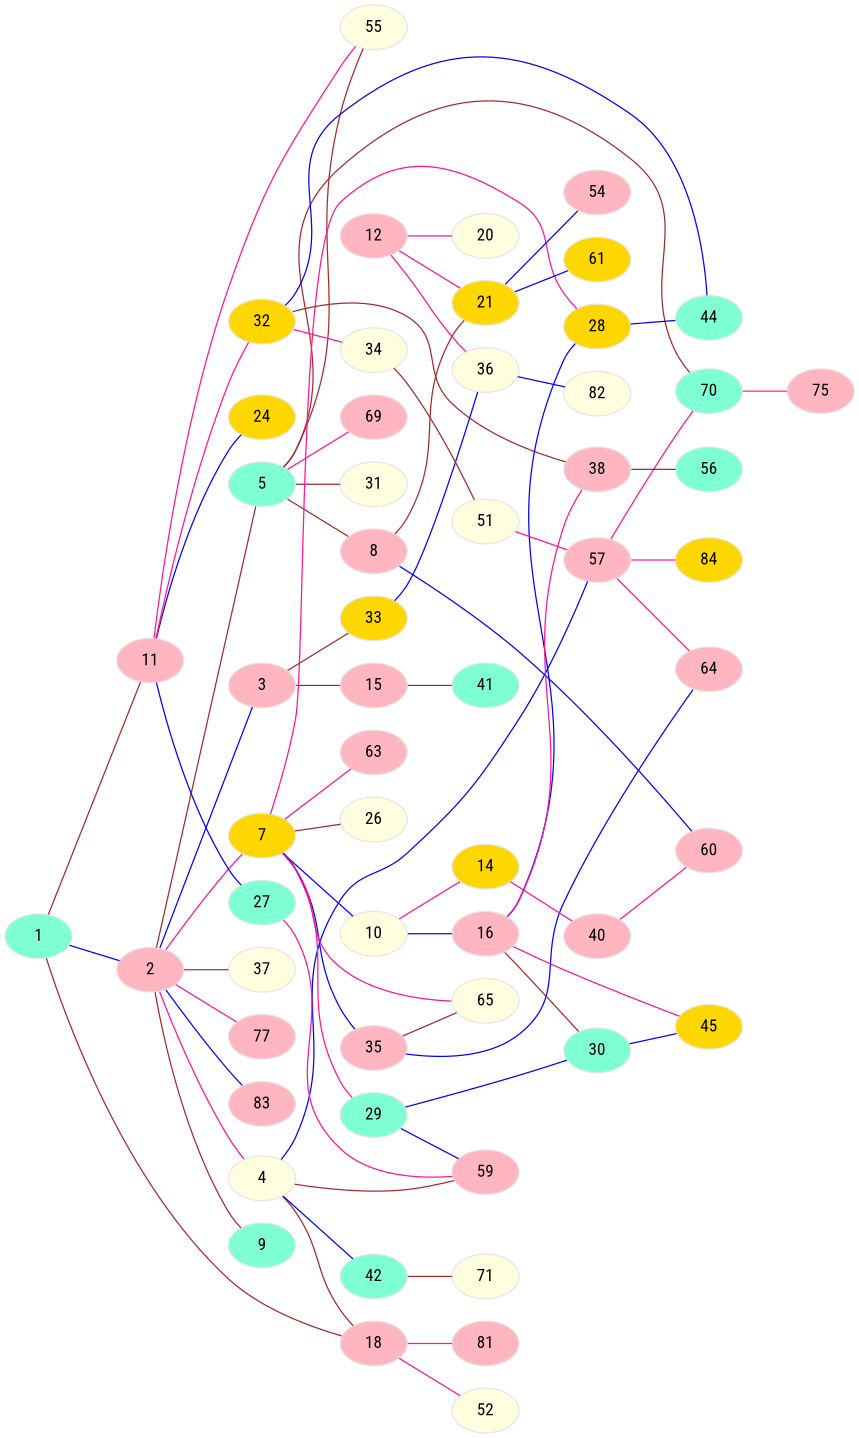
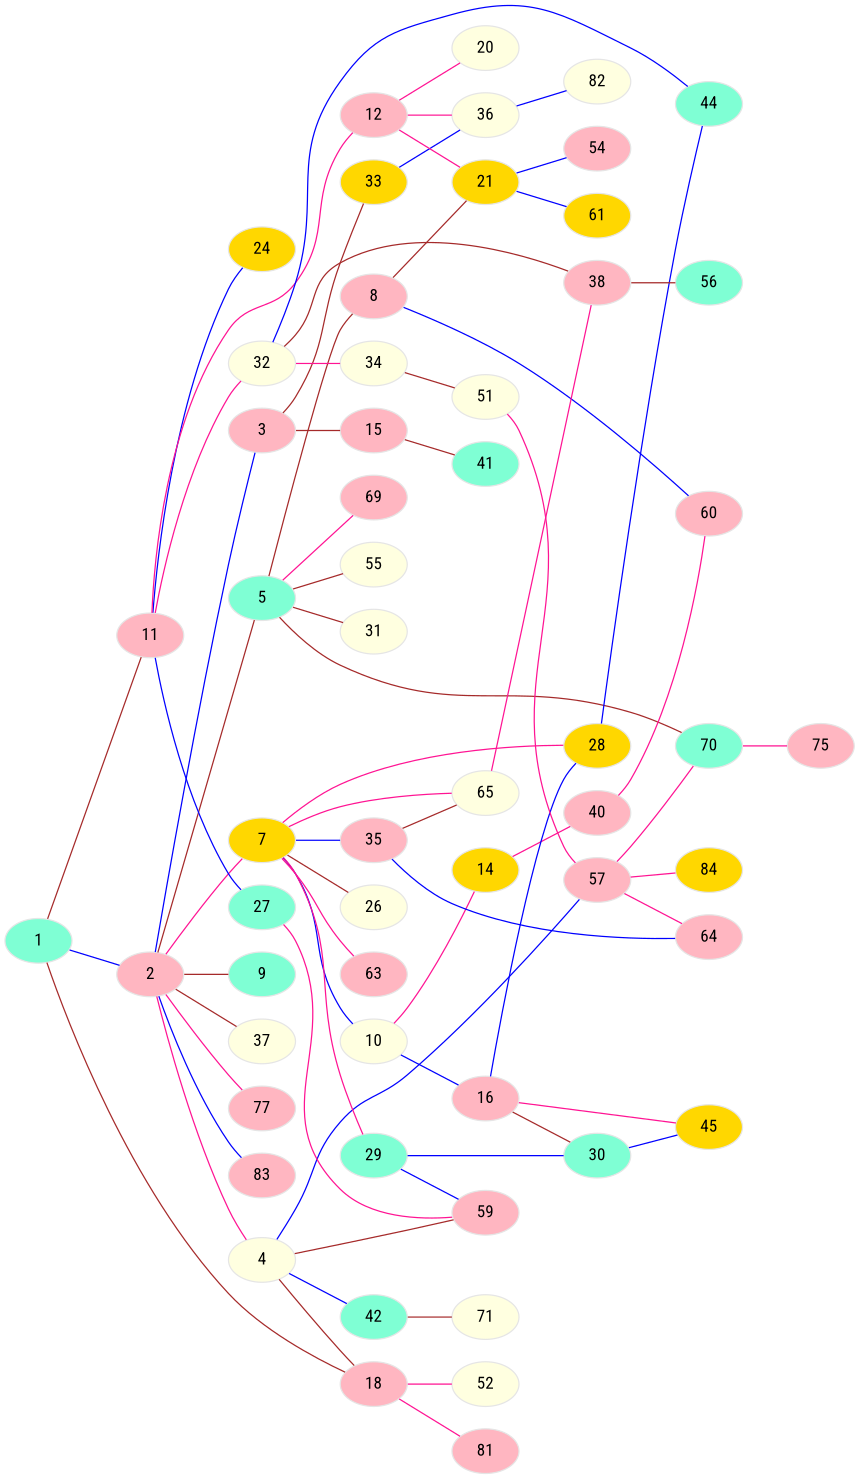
(262, 322) -> (262, 363)
(216, 328) -> (216, 351)
(547, 605) -> (539, 550)
